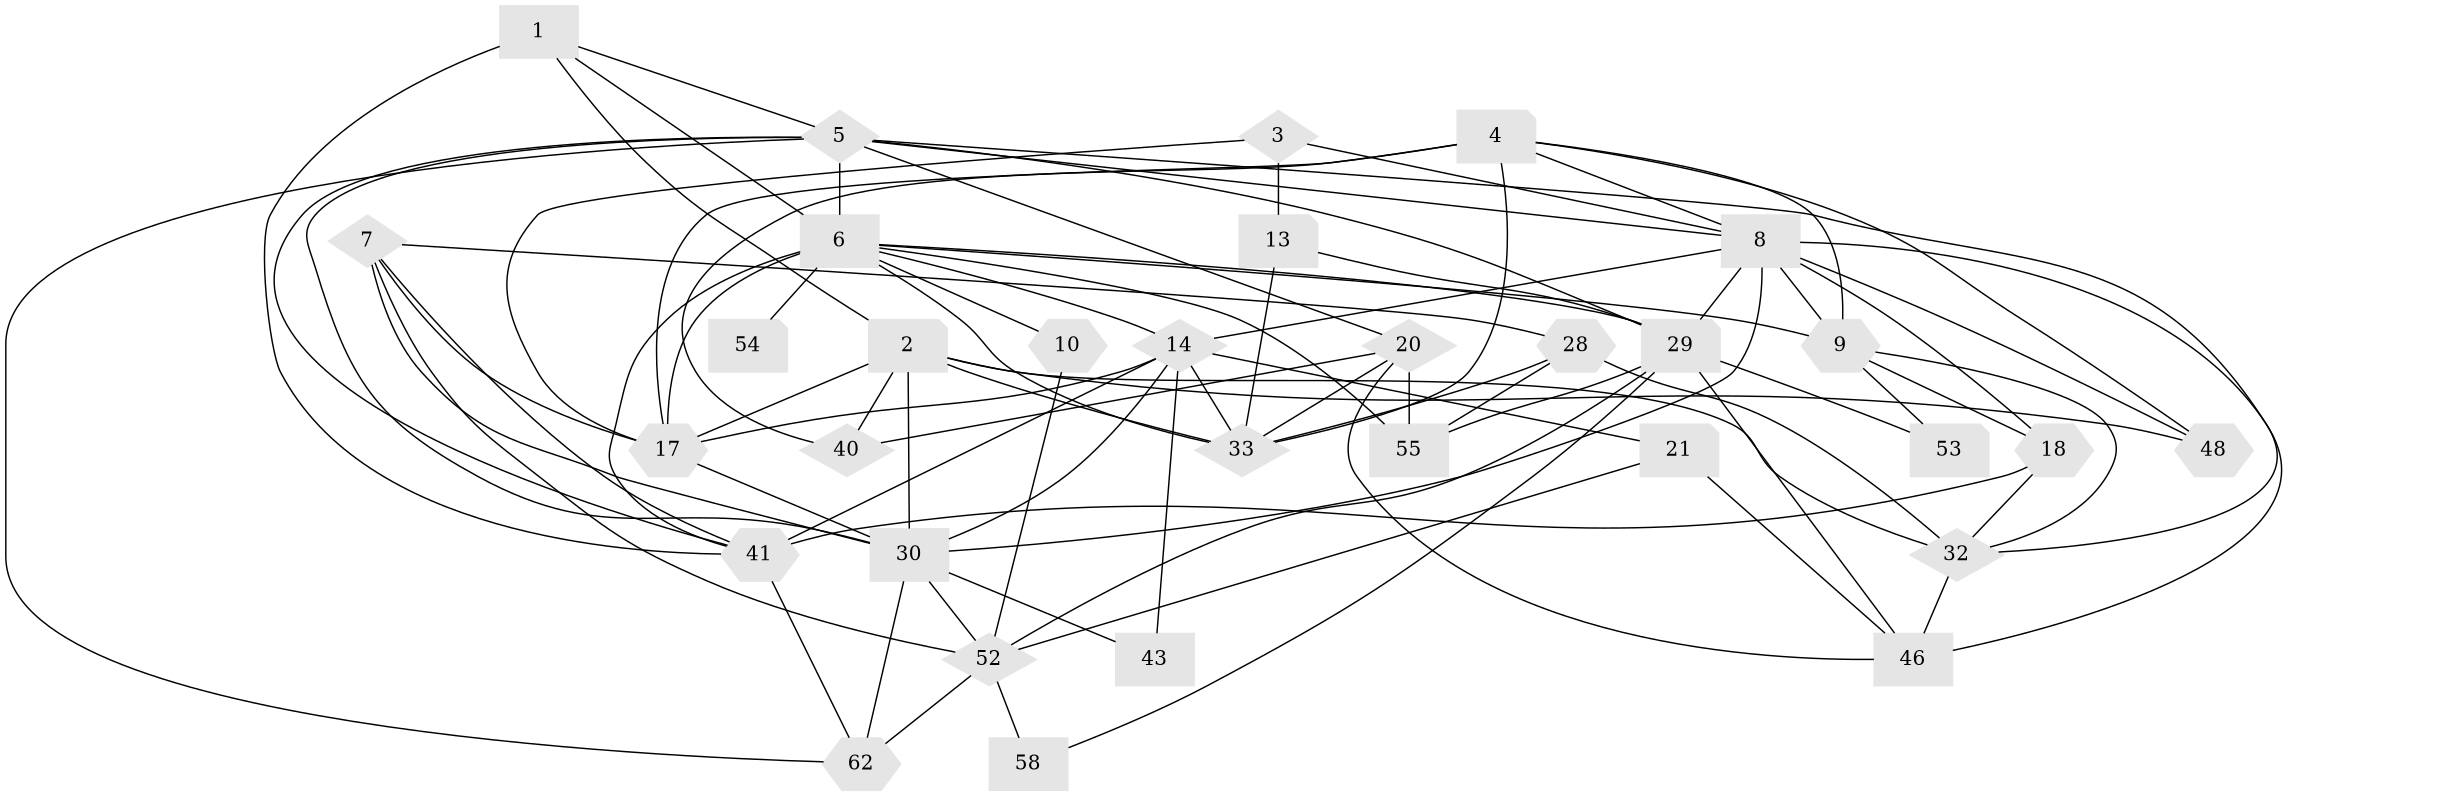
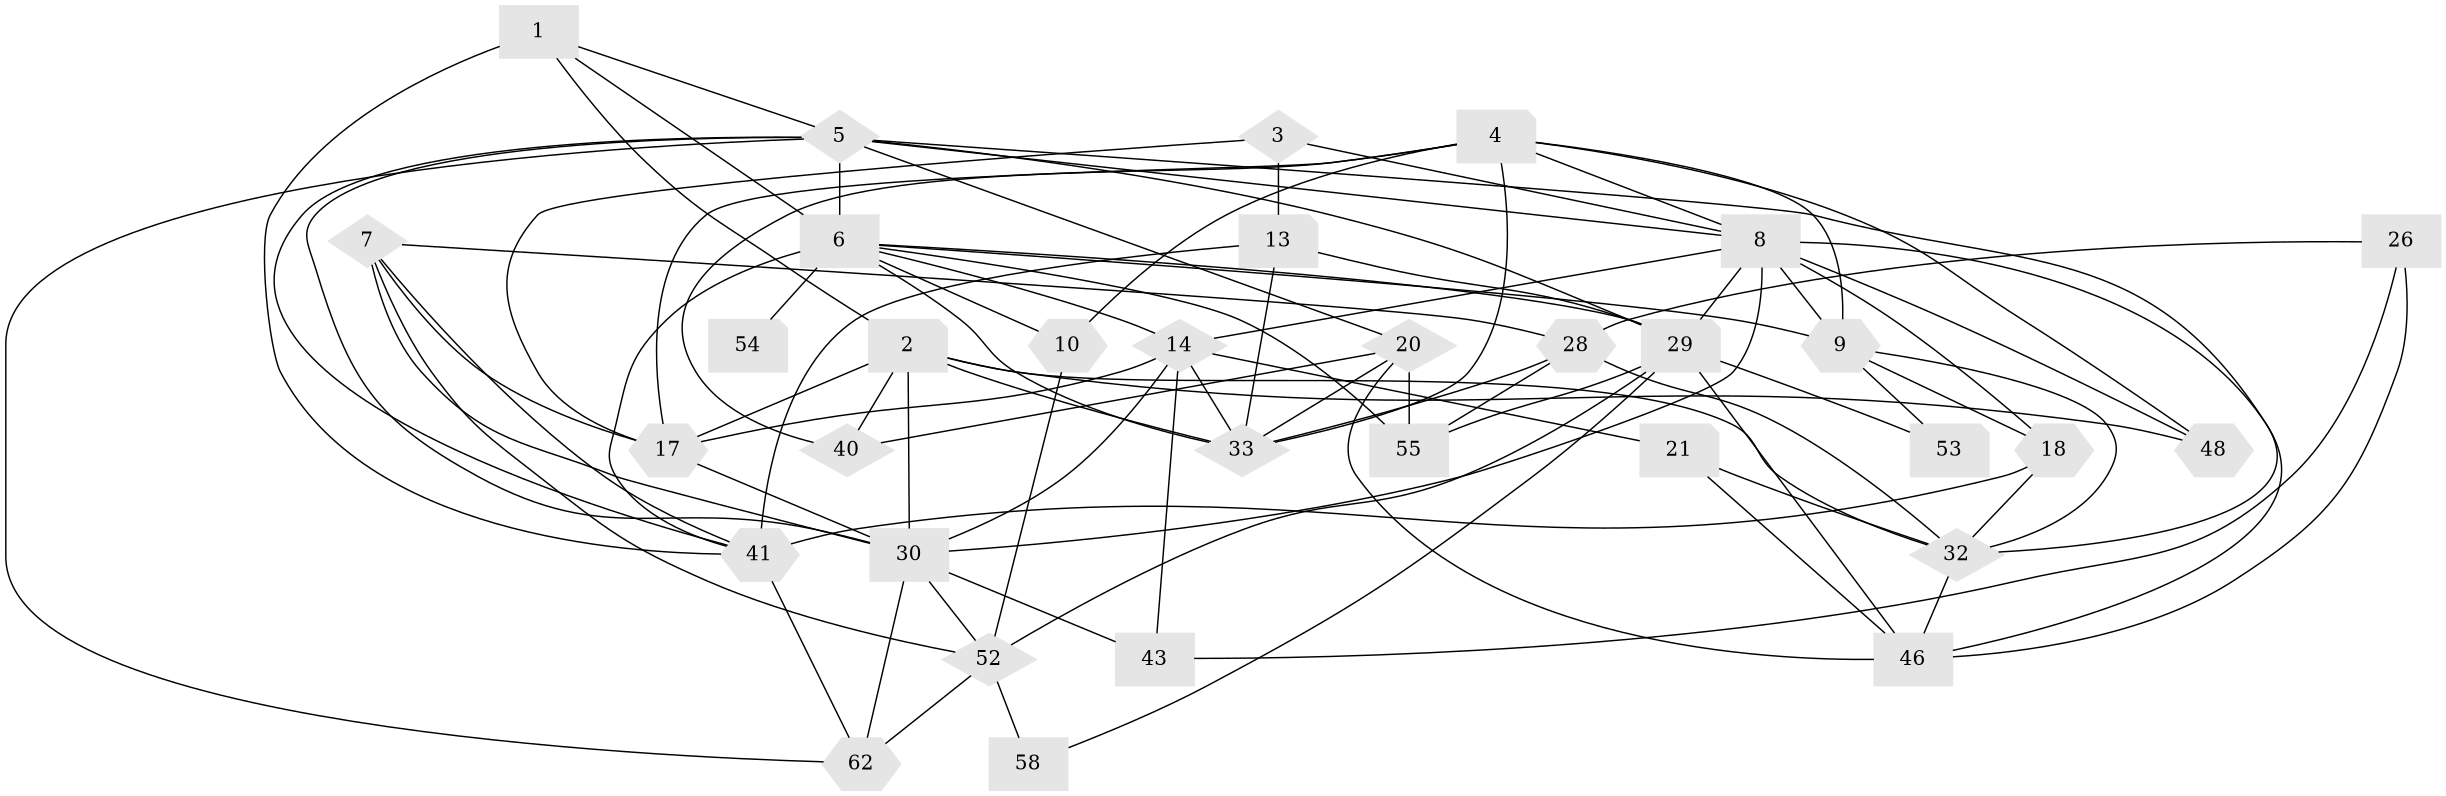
none -> (1238, 209)
none -> (2401, 241)
(701, 314) -> none
(972, 449) -> (898, 301)
(1329, 557) -> (1776, 491)
